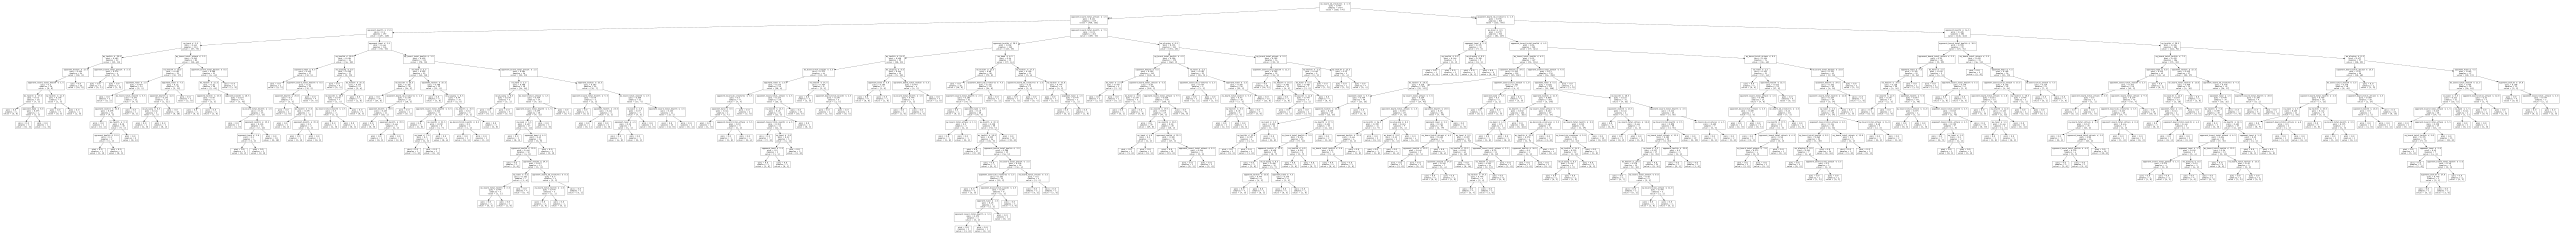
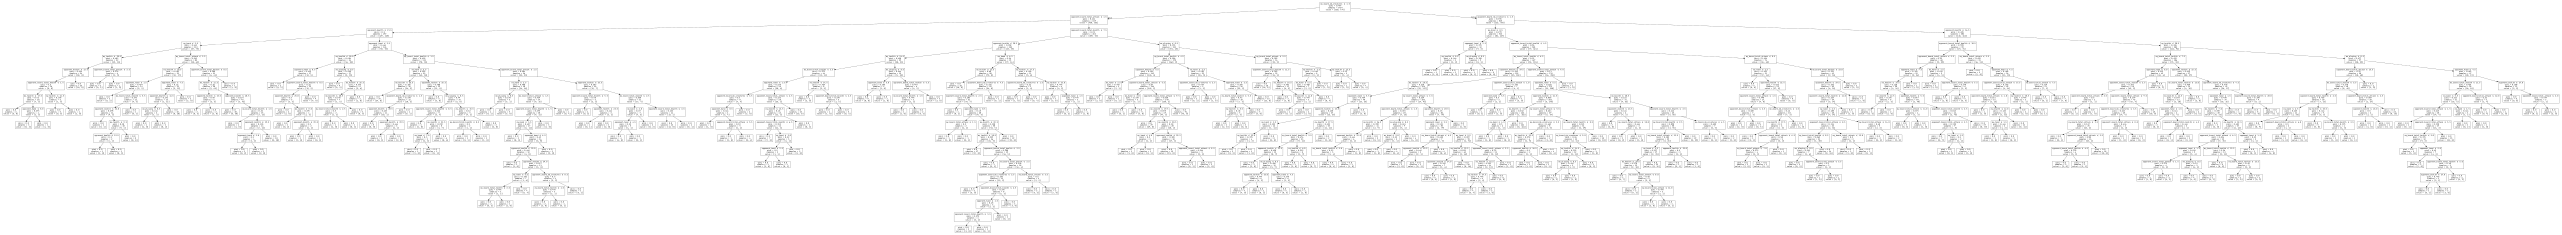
none -> (230, 112)
